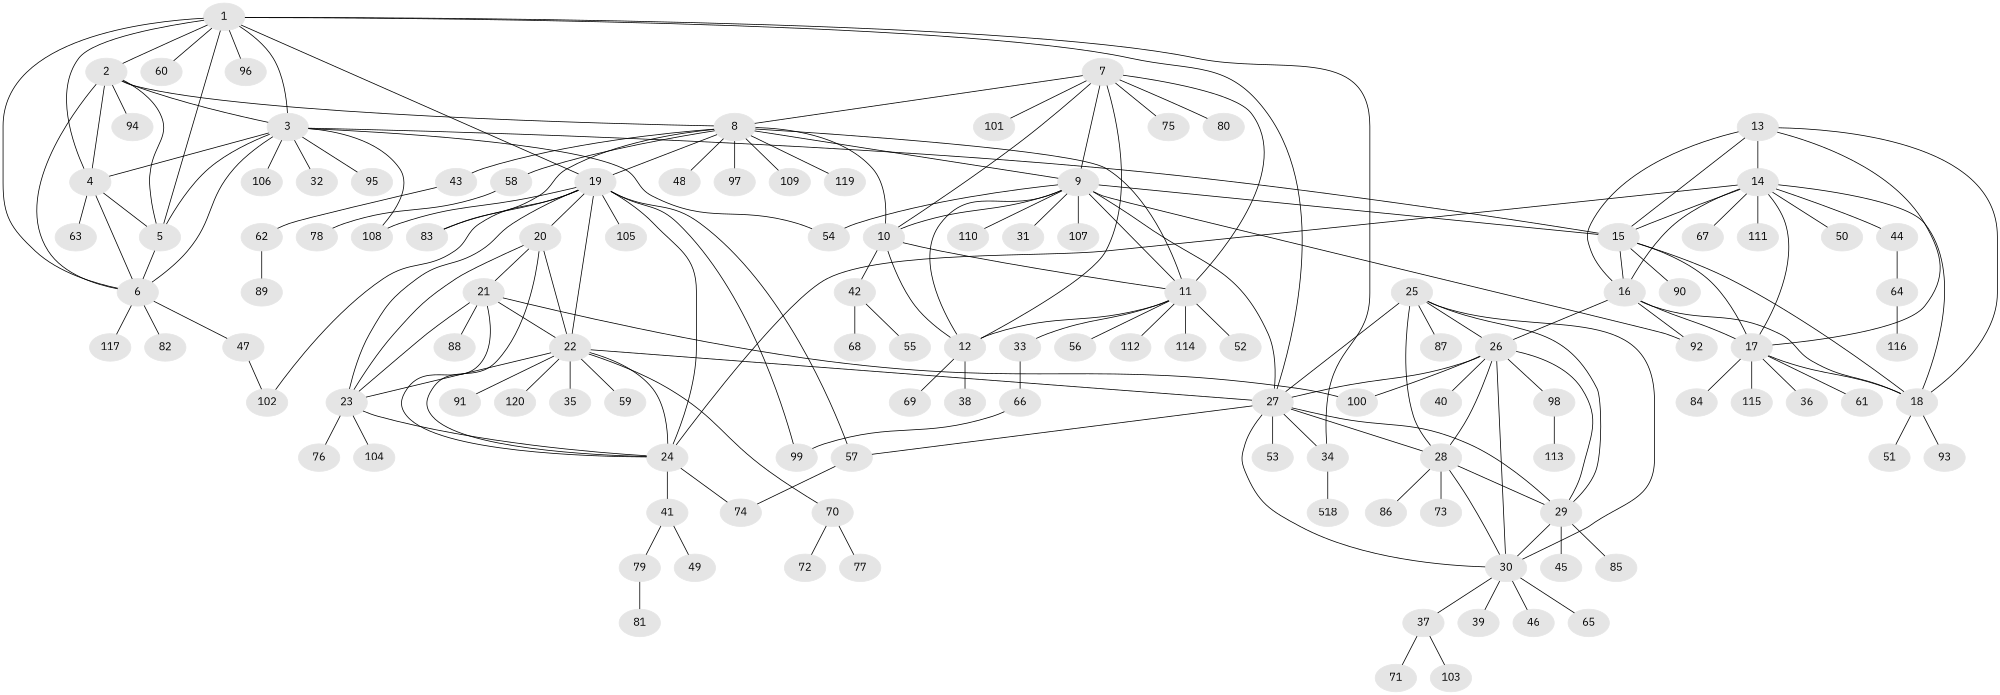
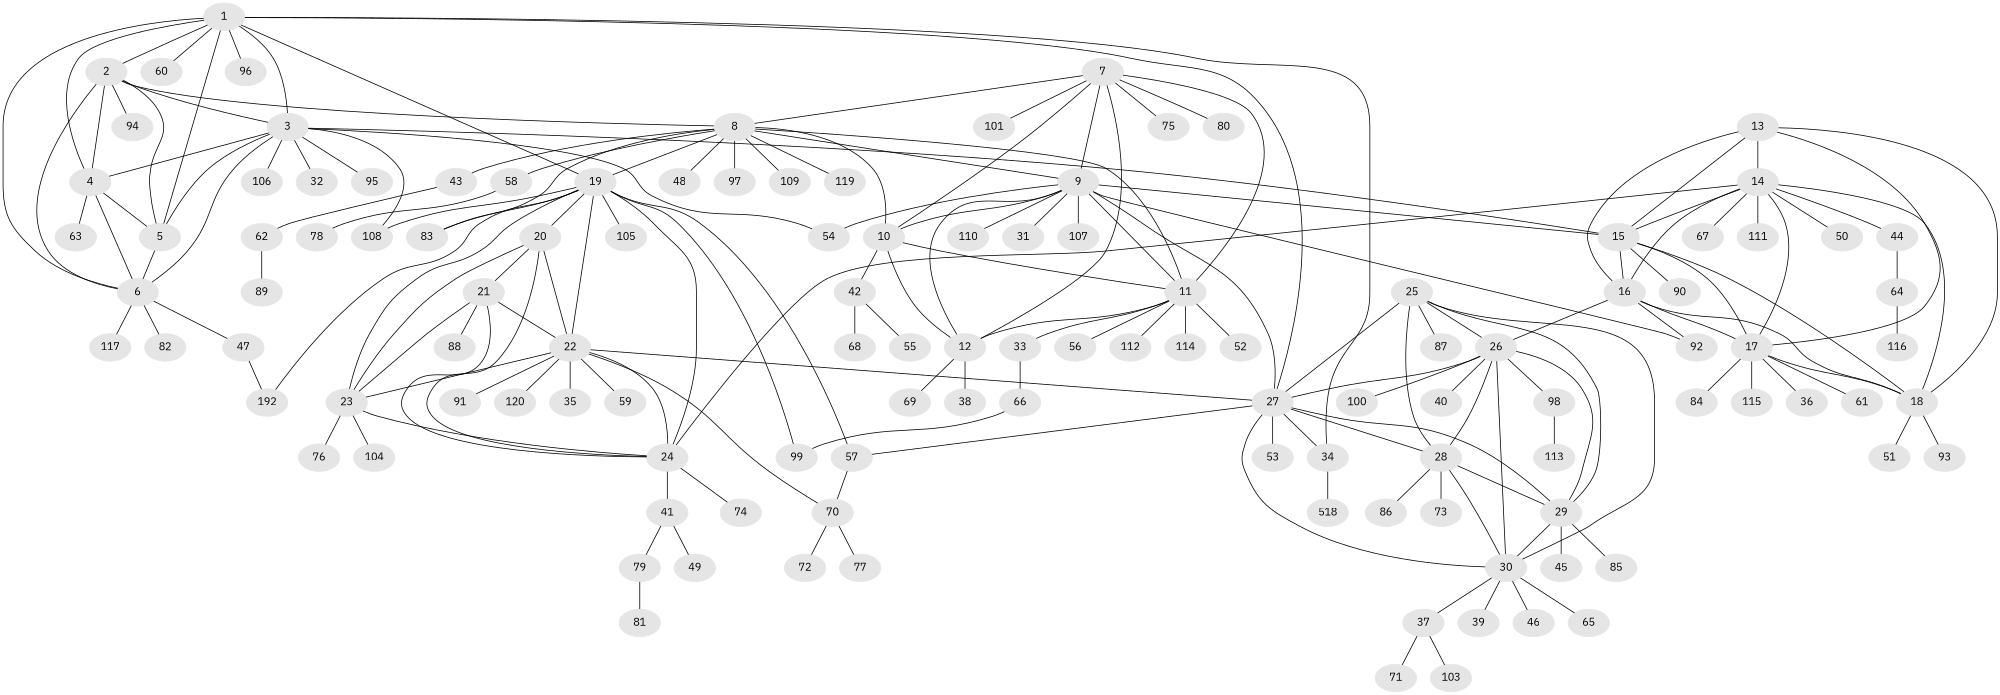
(918, 370) -> none
(267, 403) -> (267, 403)
(798, 484) -> (842, 485)
